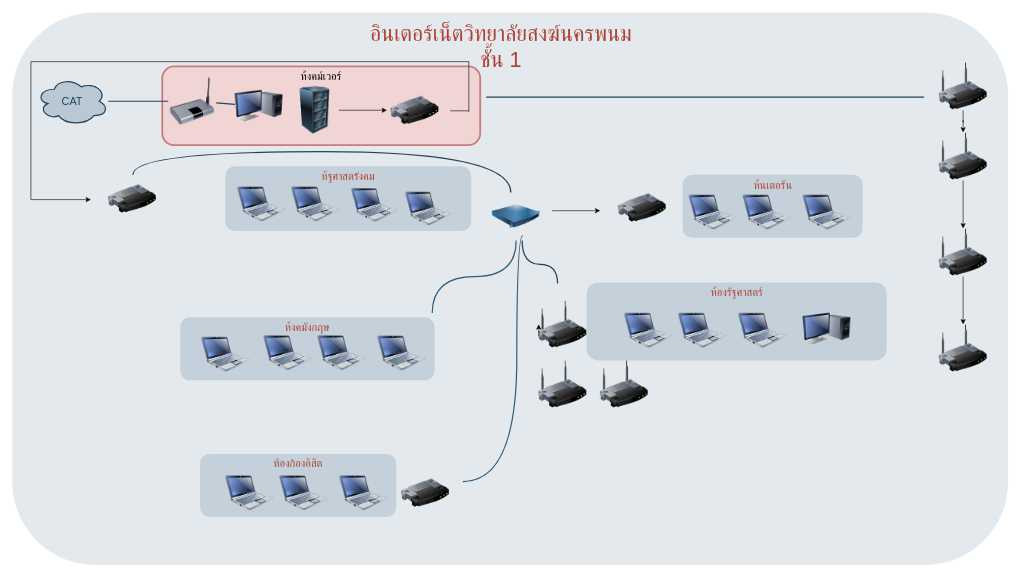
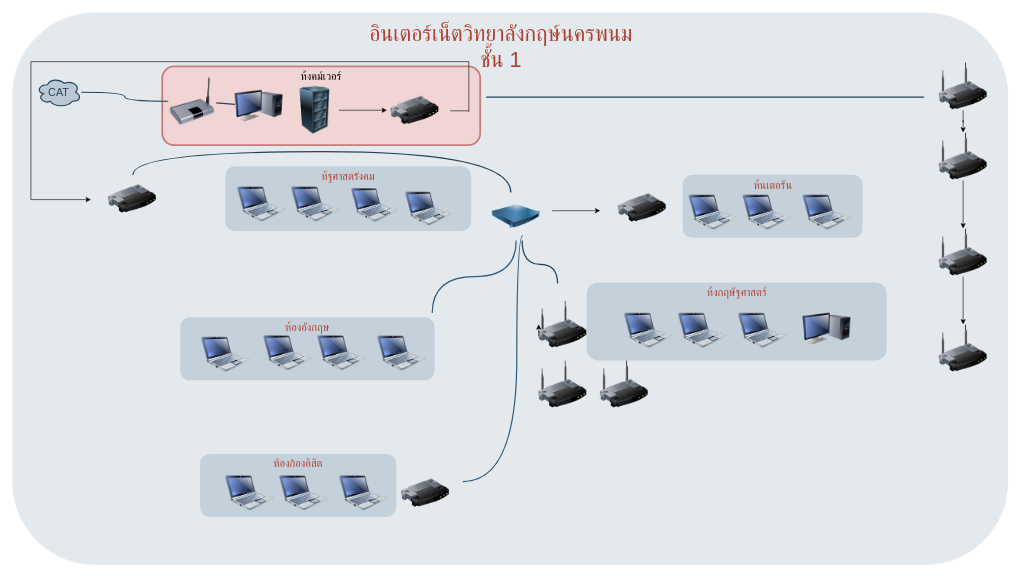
(501, 47) -> (501, 47)
(72, 101) -> (59, 92)
(737, 293) -> (737, 293)
(308, 328) -> (308, 328)
